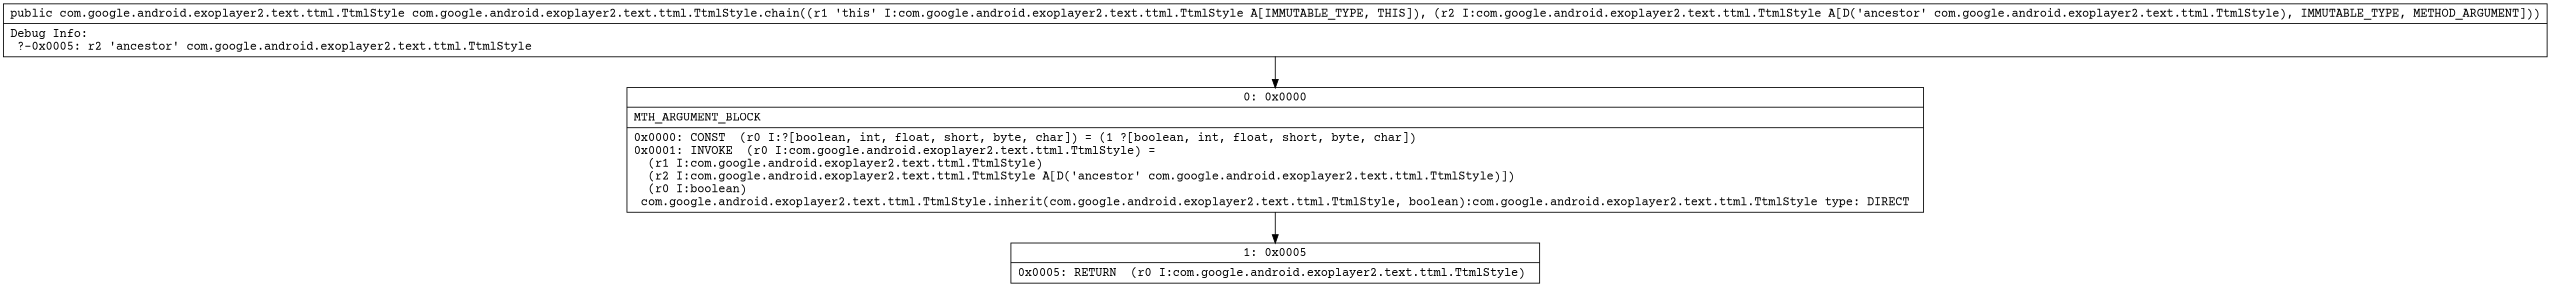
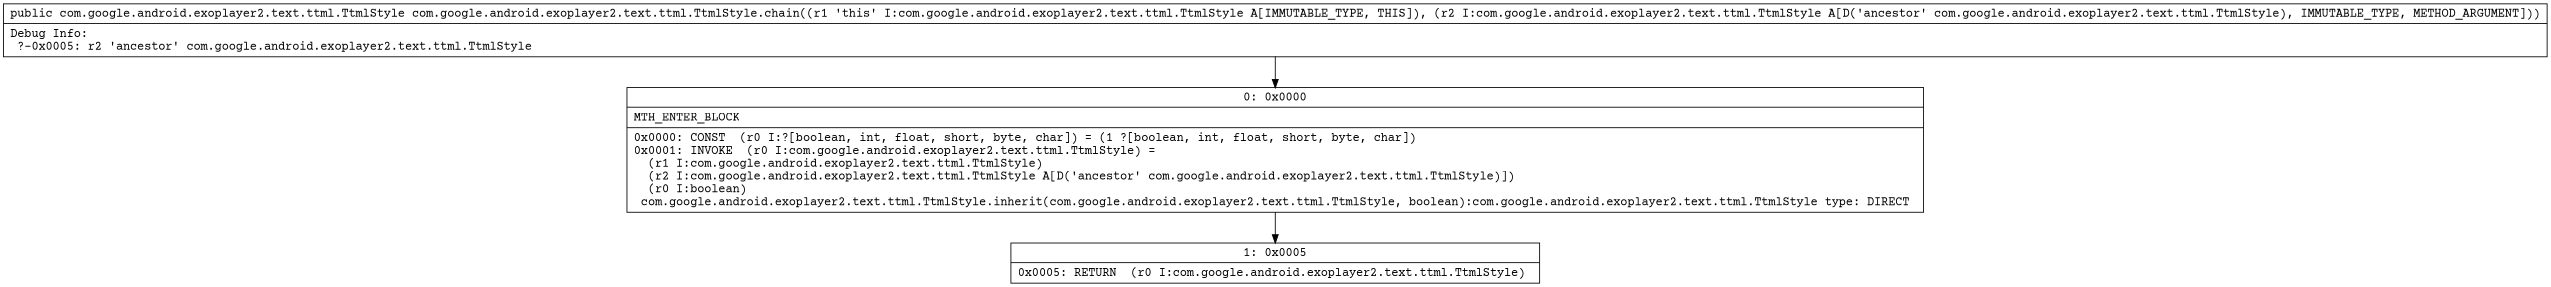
(697, 117) -> (687, 117)
